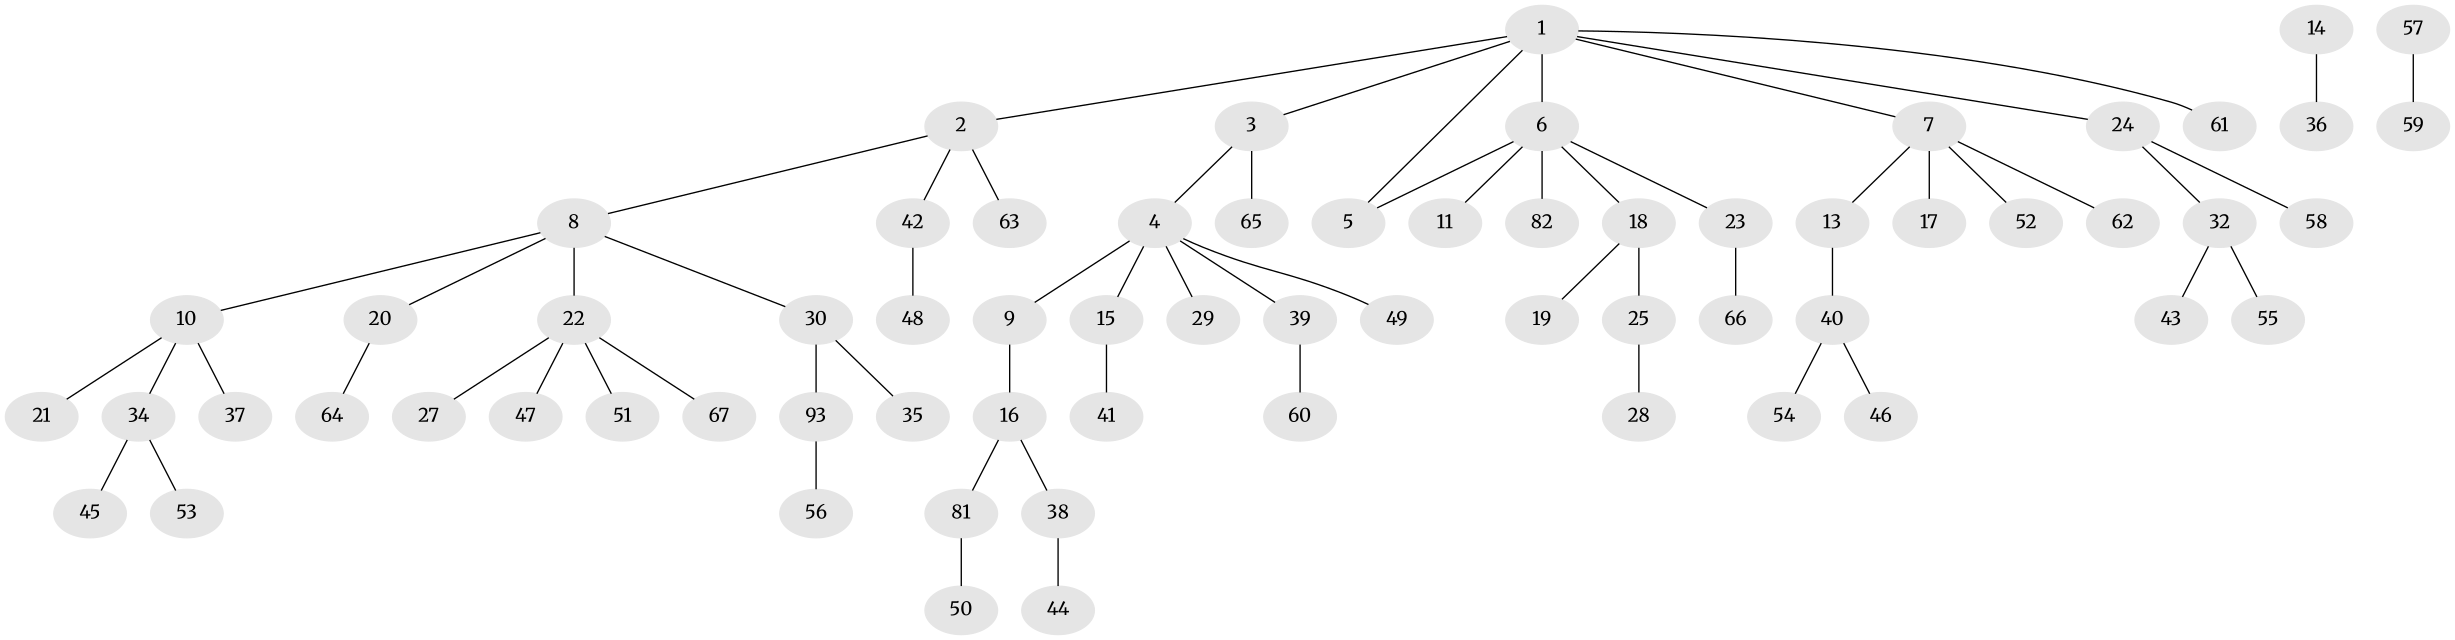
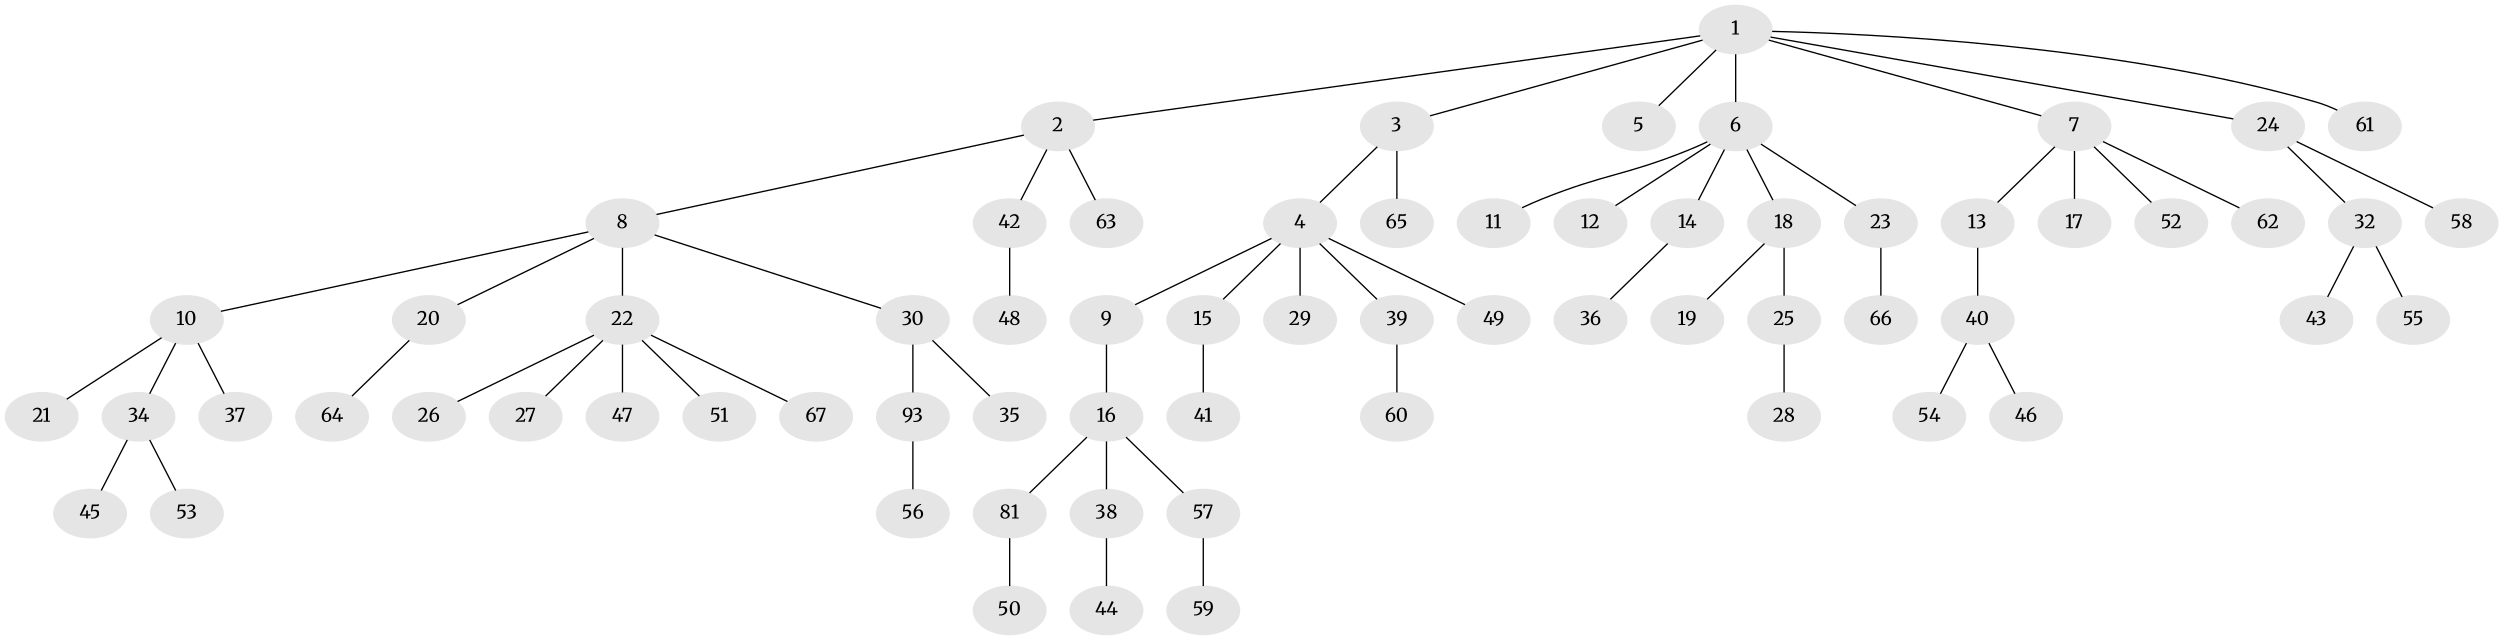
(1445, 175) -> (1711, 175)
(1542, 223) -> (1590, 223)
none -> (429, 417)
none -> (1155, 465)
